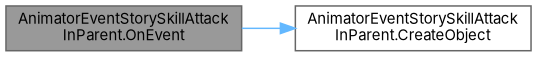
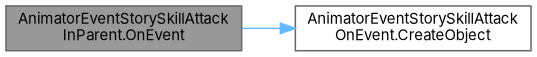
(413, 28) -> (413, 28)
